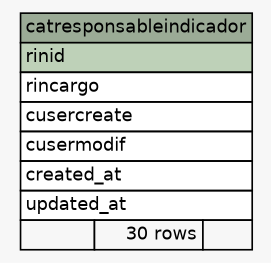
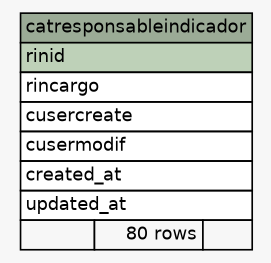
(162, 234) -> (162, 234)
